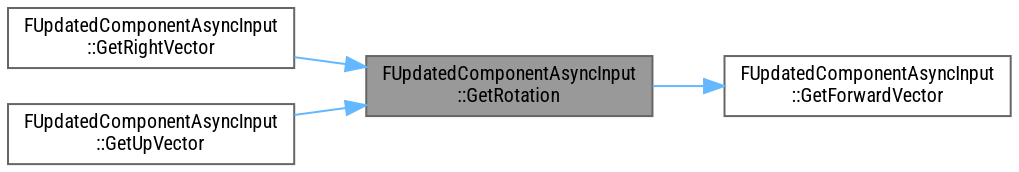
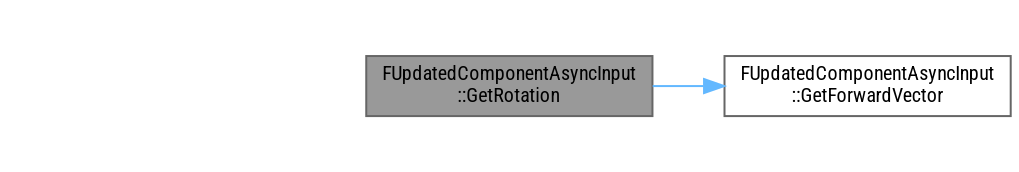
(151, 38) -> none
(151, 134) -> none
